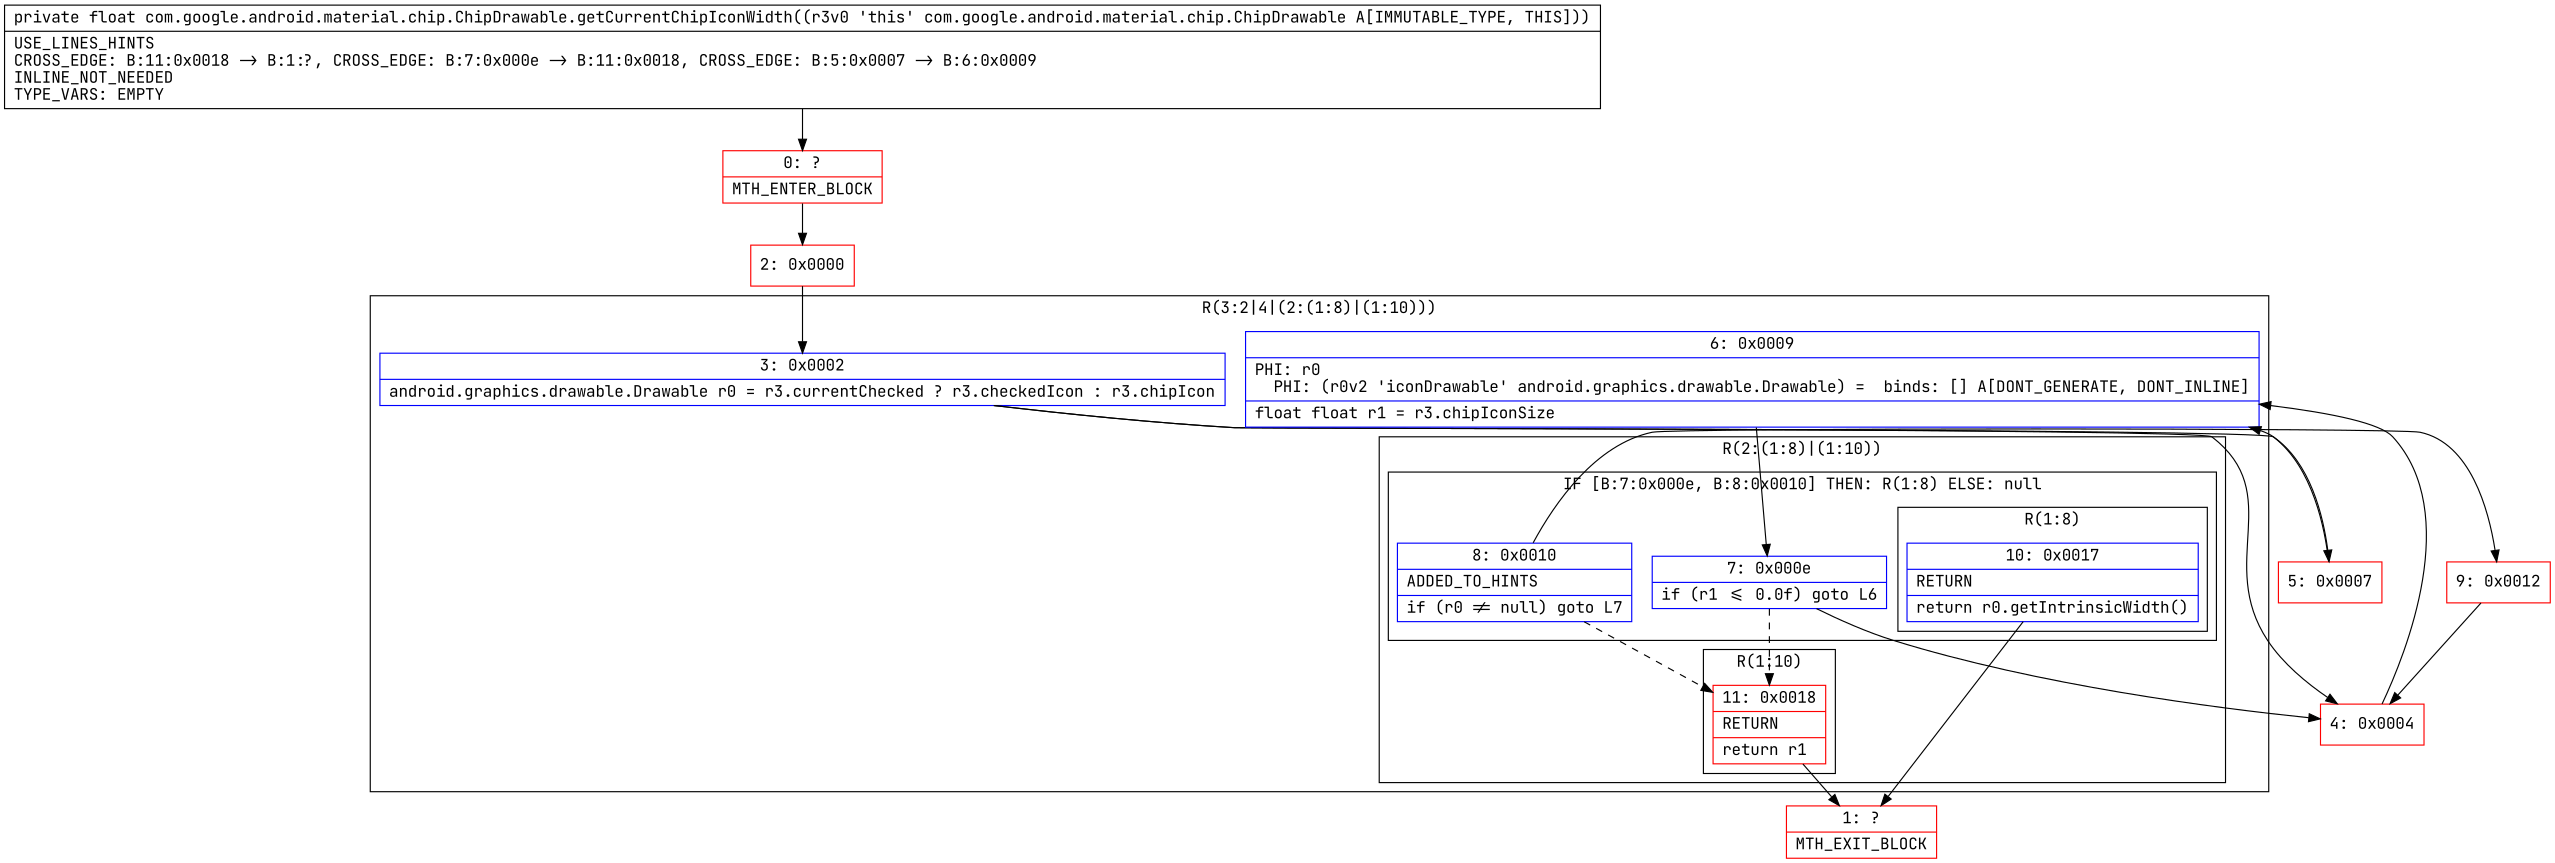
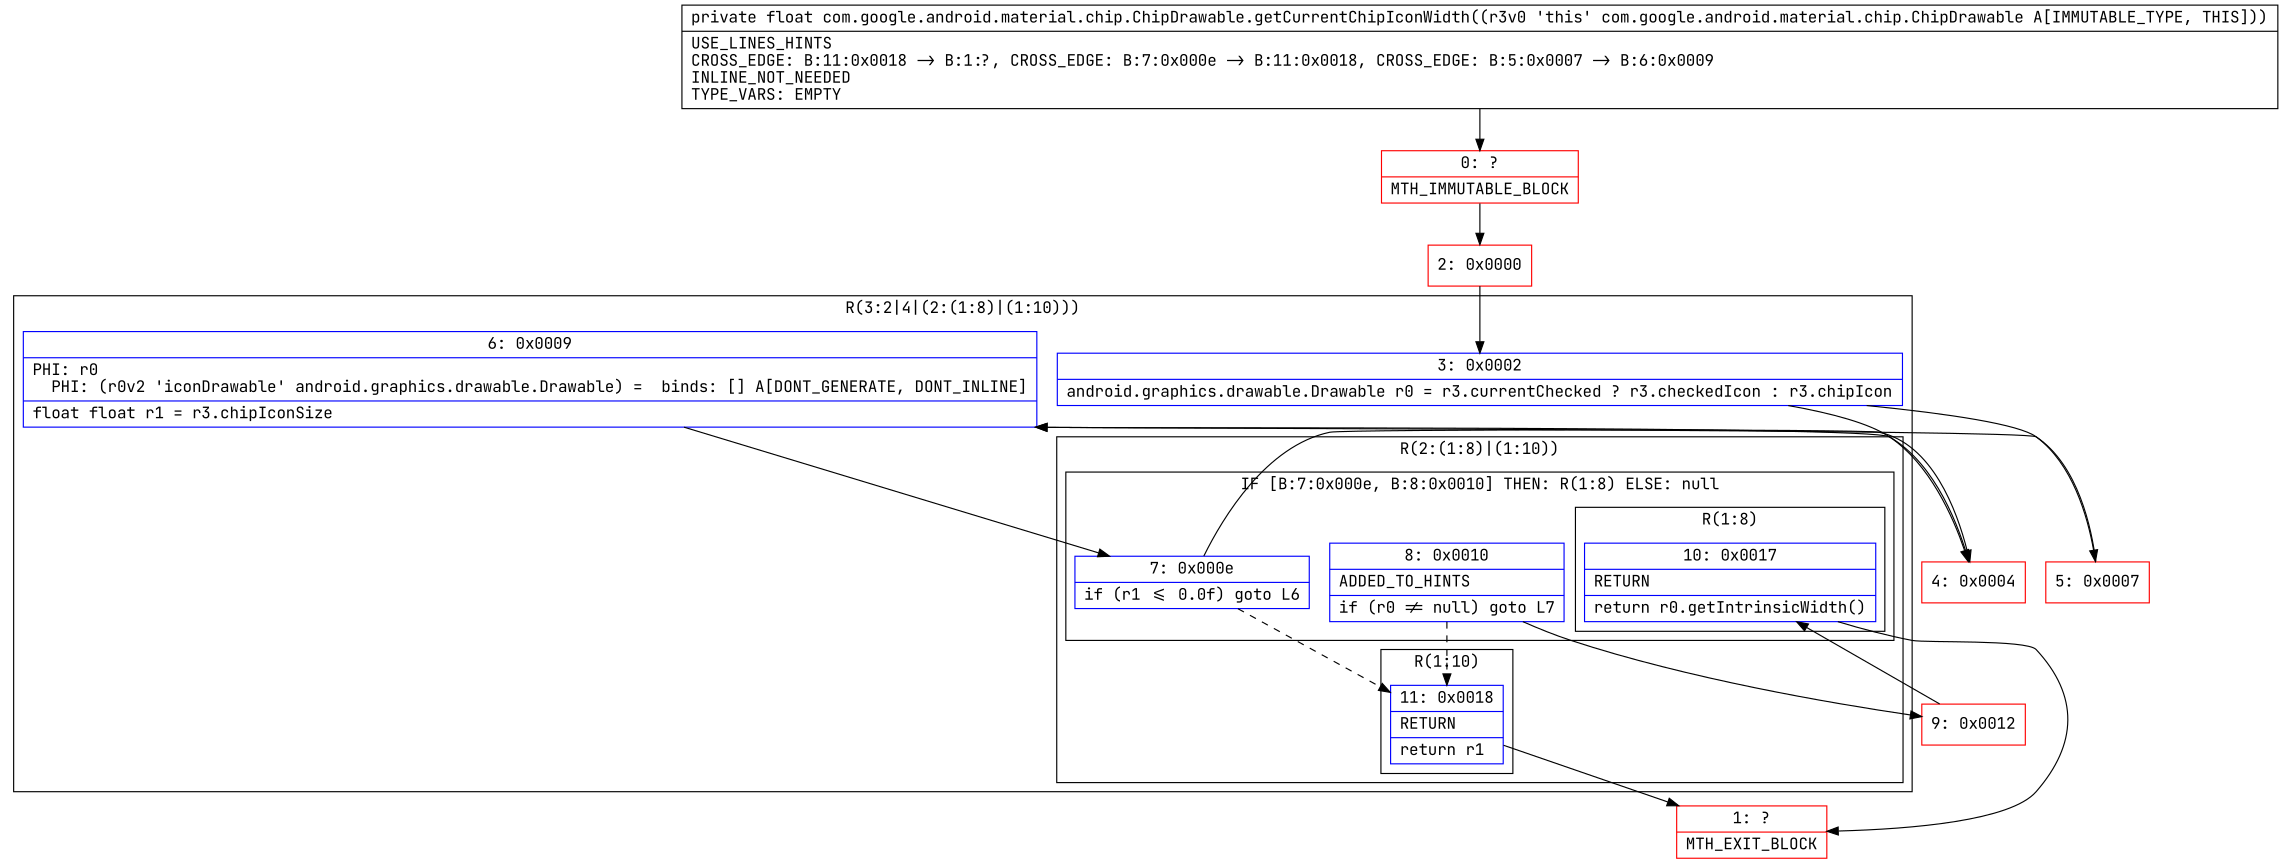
(803, 189) -> (1480, 189)
(2439, 649) -> (1873, 666)
(1769, 725) -> (1447, 725)
